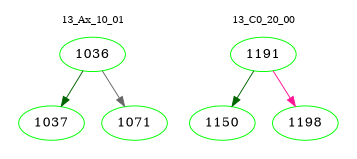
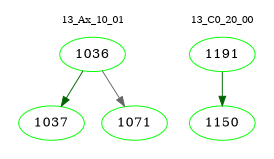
(305, 123) -> none
